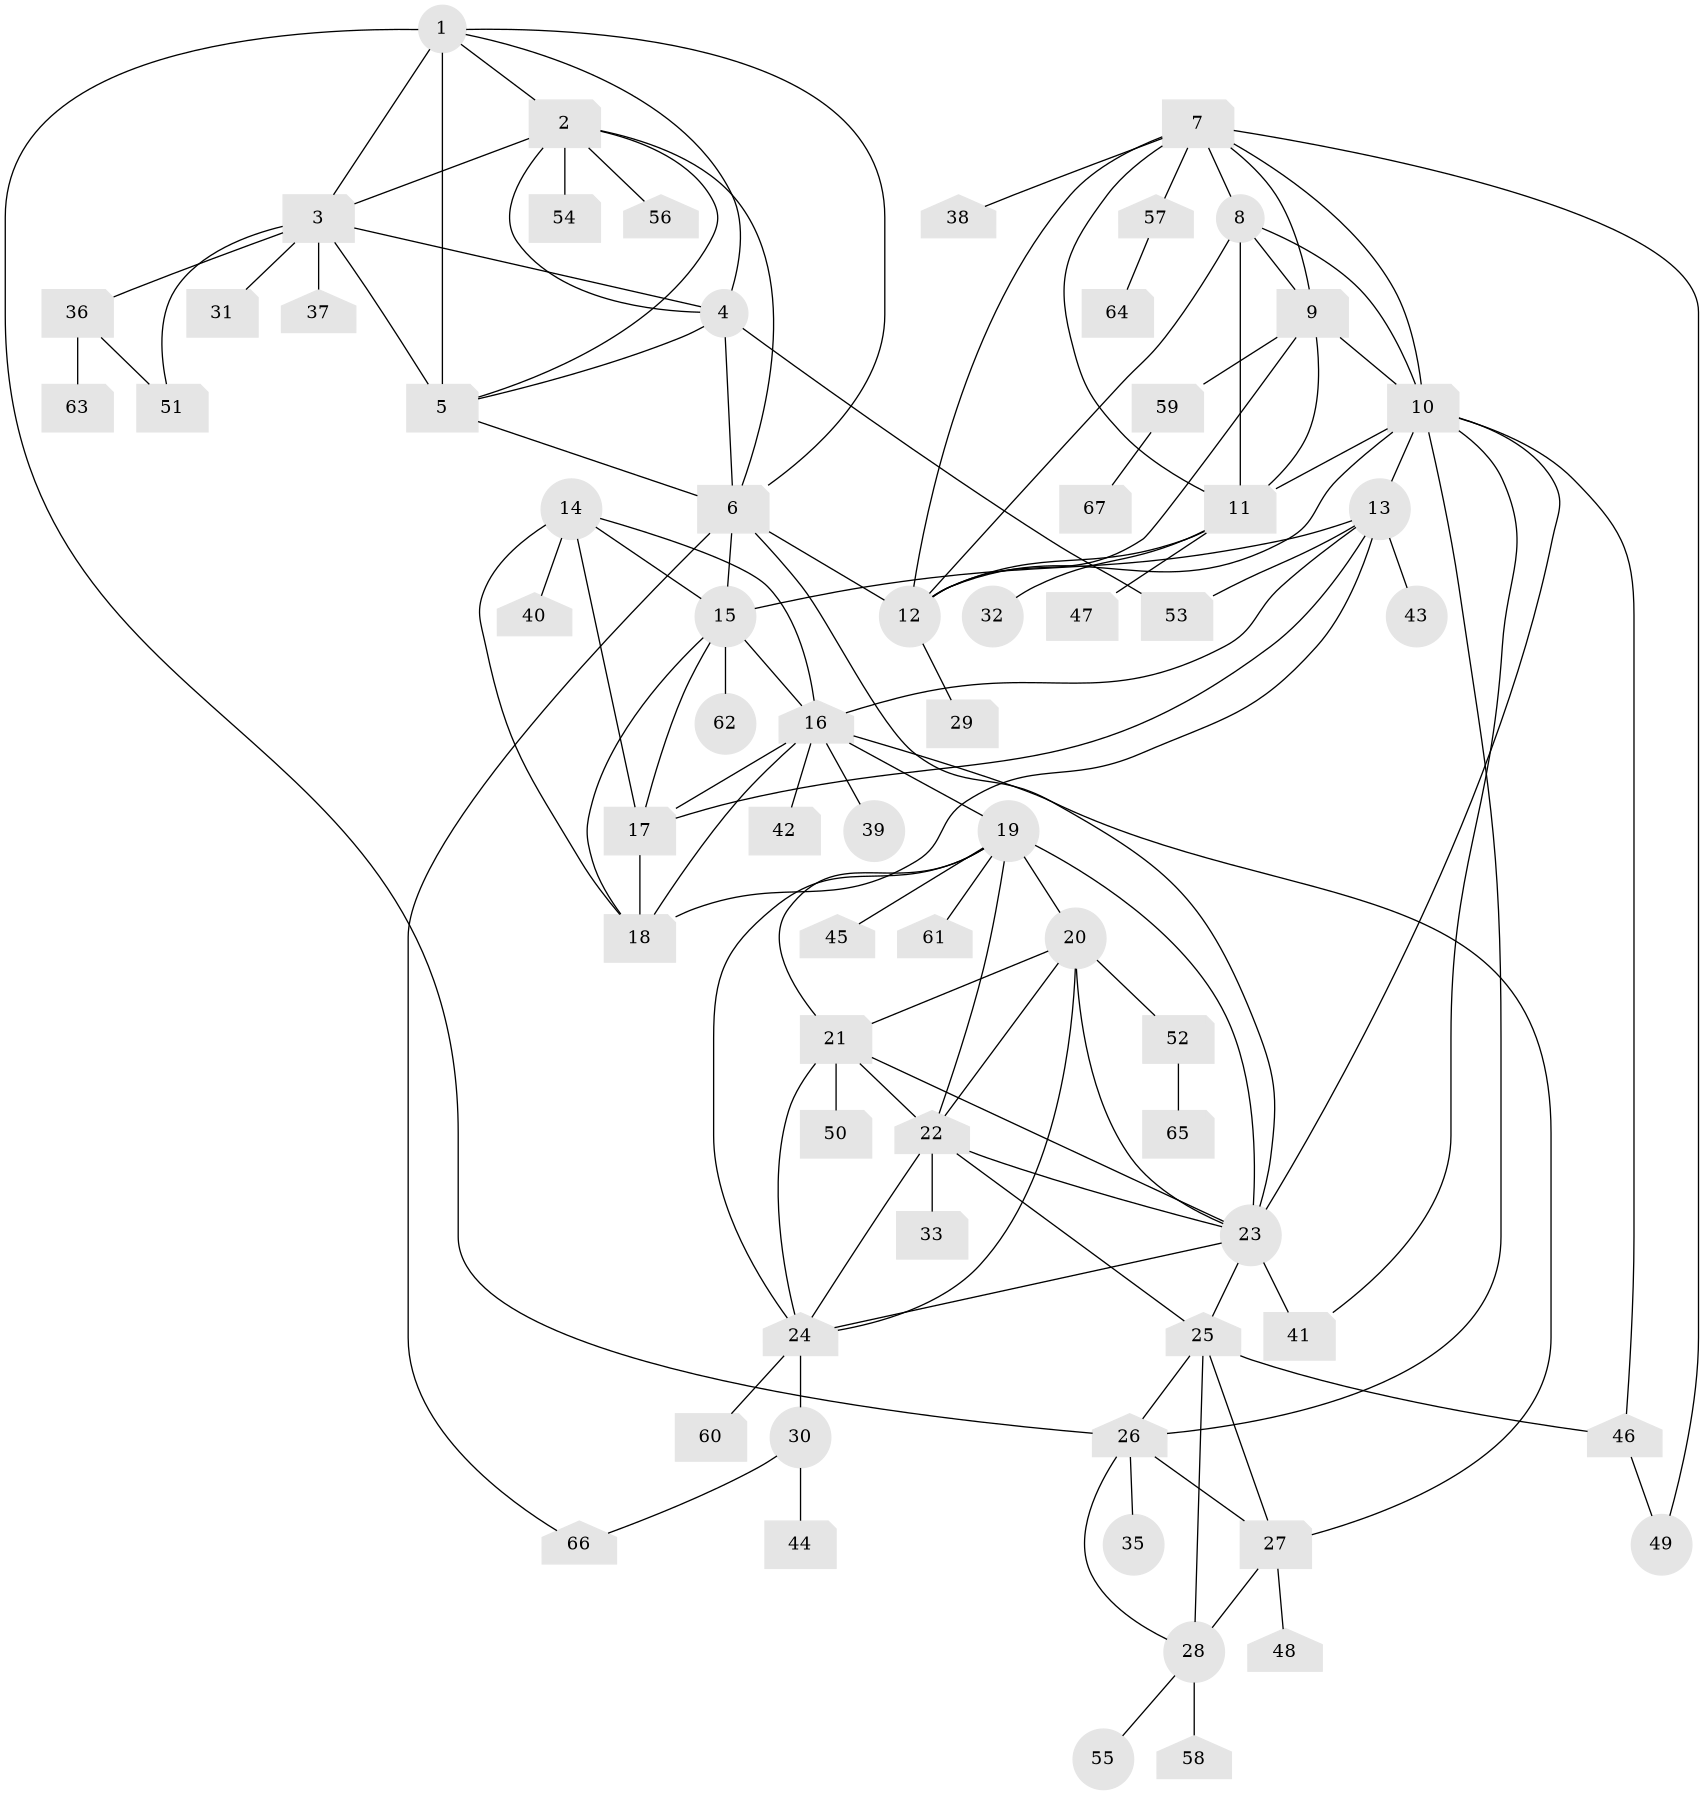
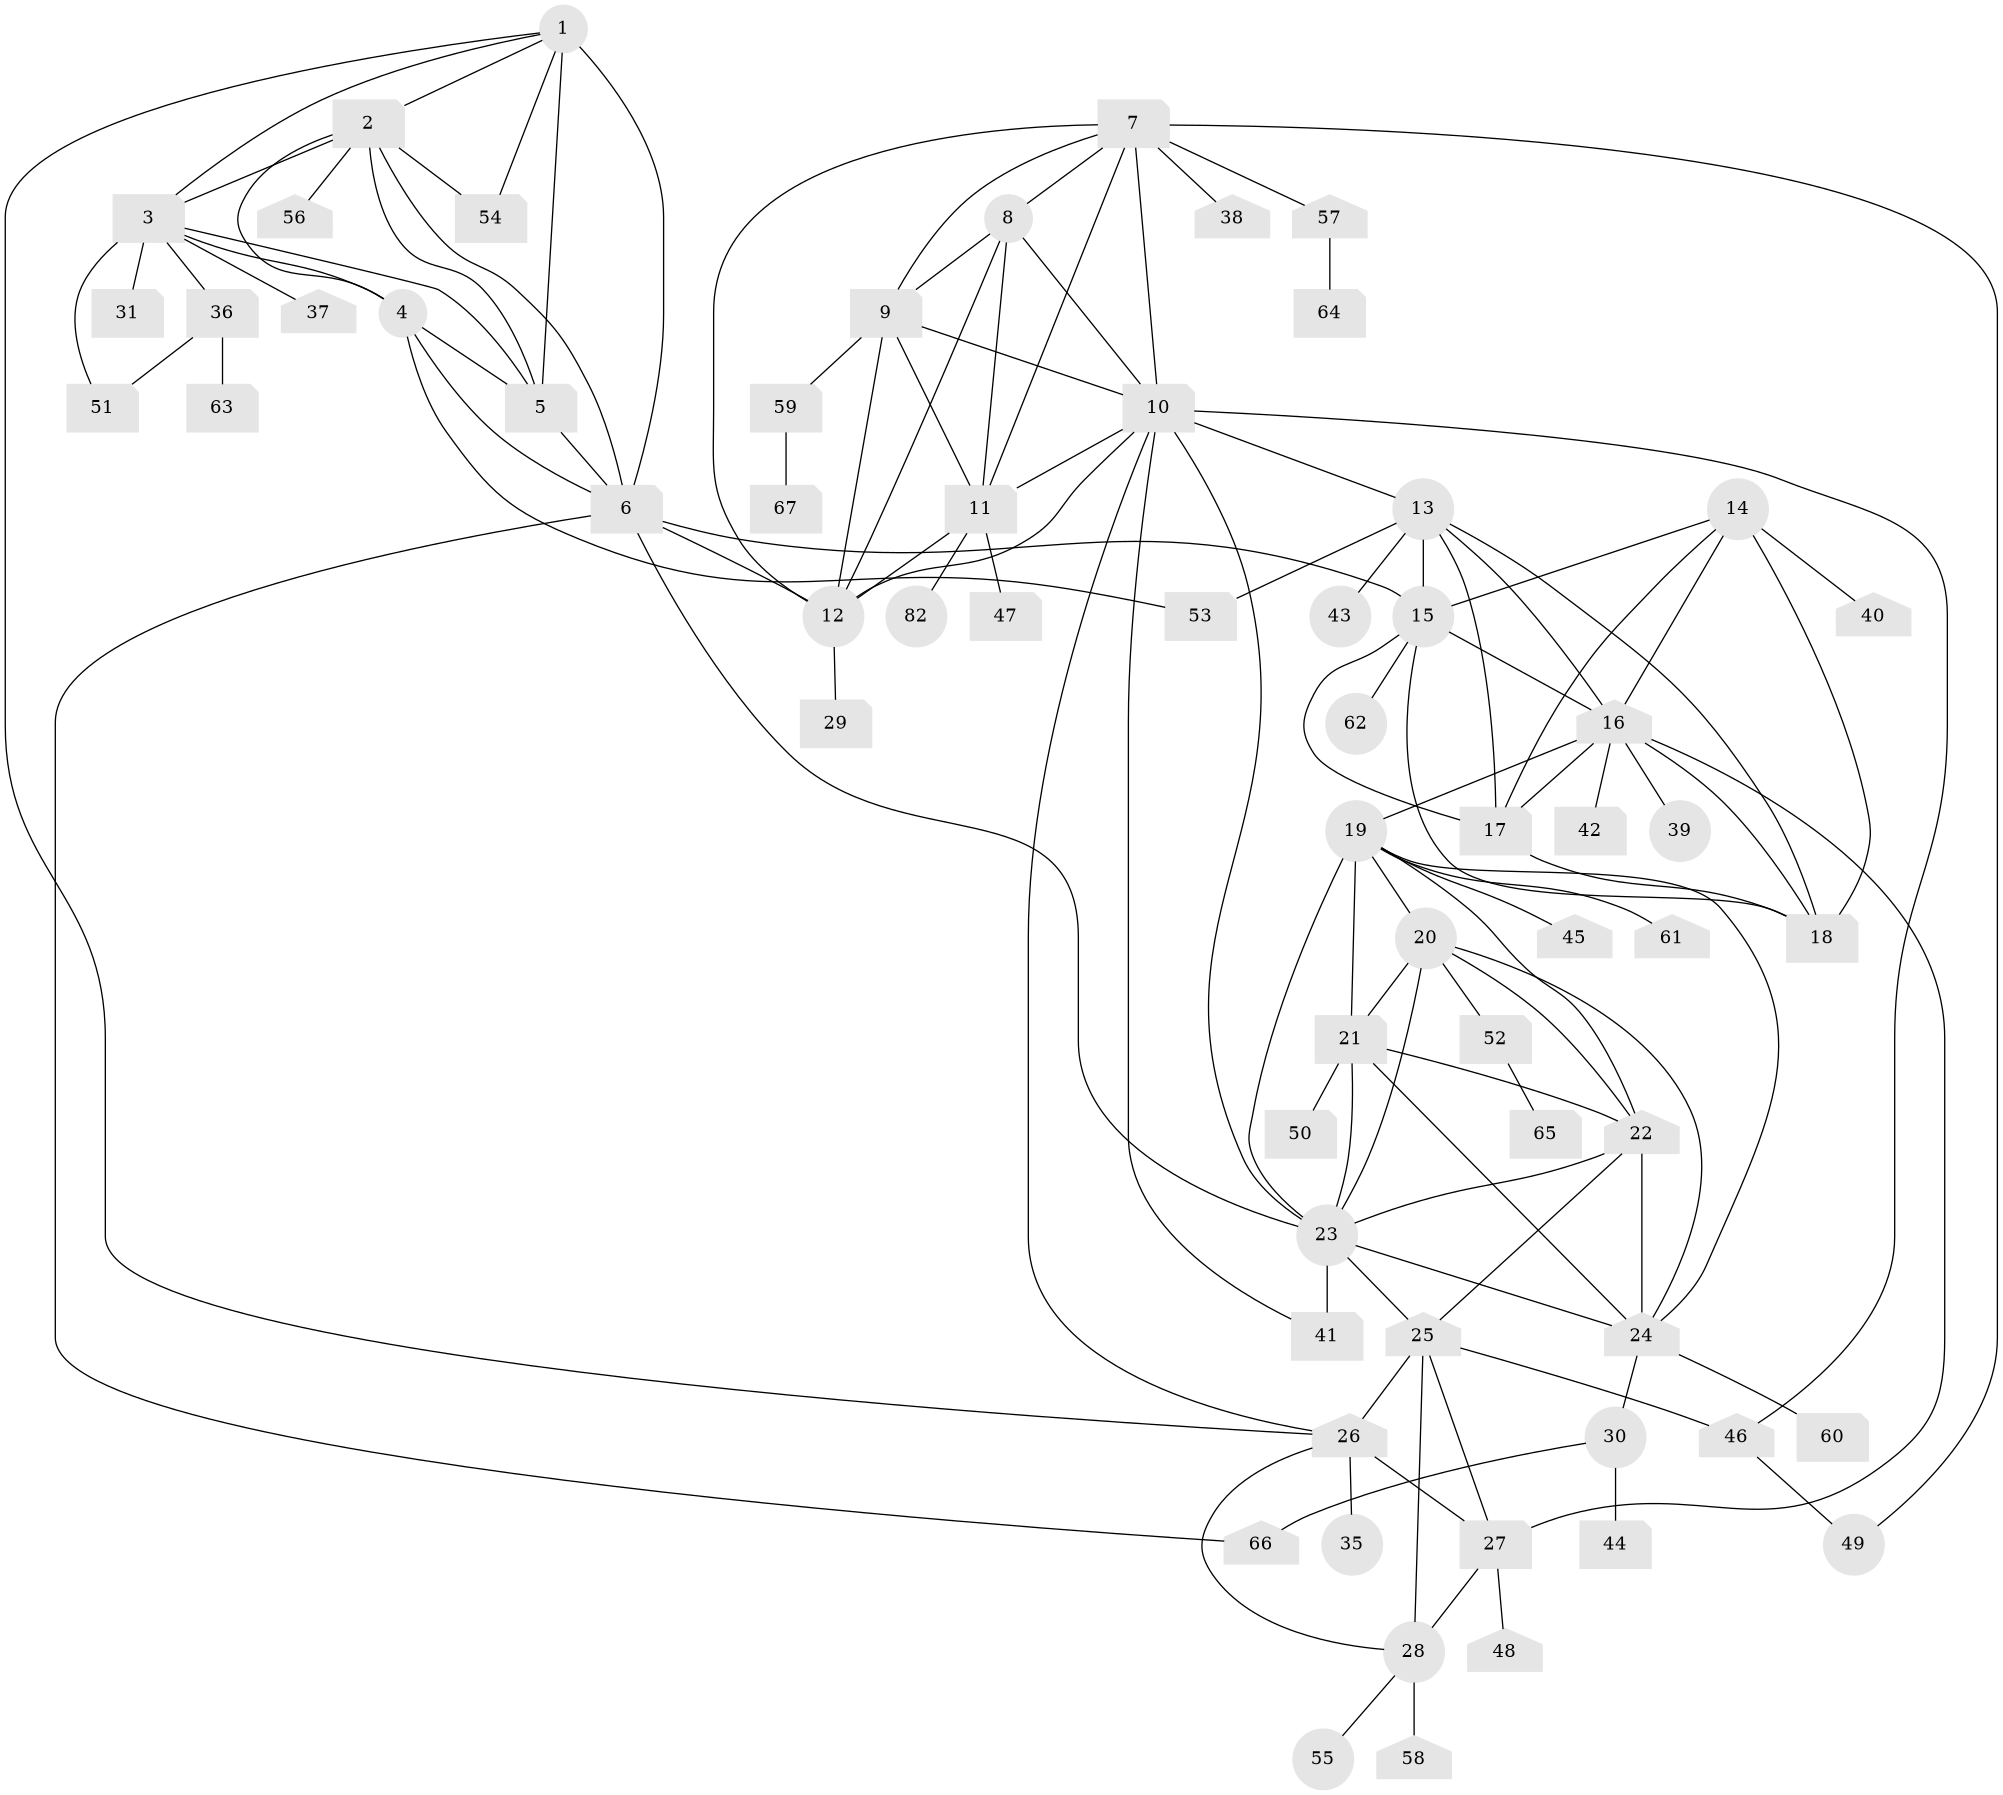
(658, 113) -> (528, 123)
(993, 617) -> (916, 617)
(932, 1235) -> none
